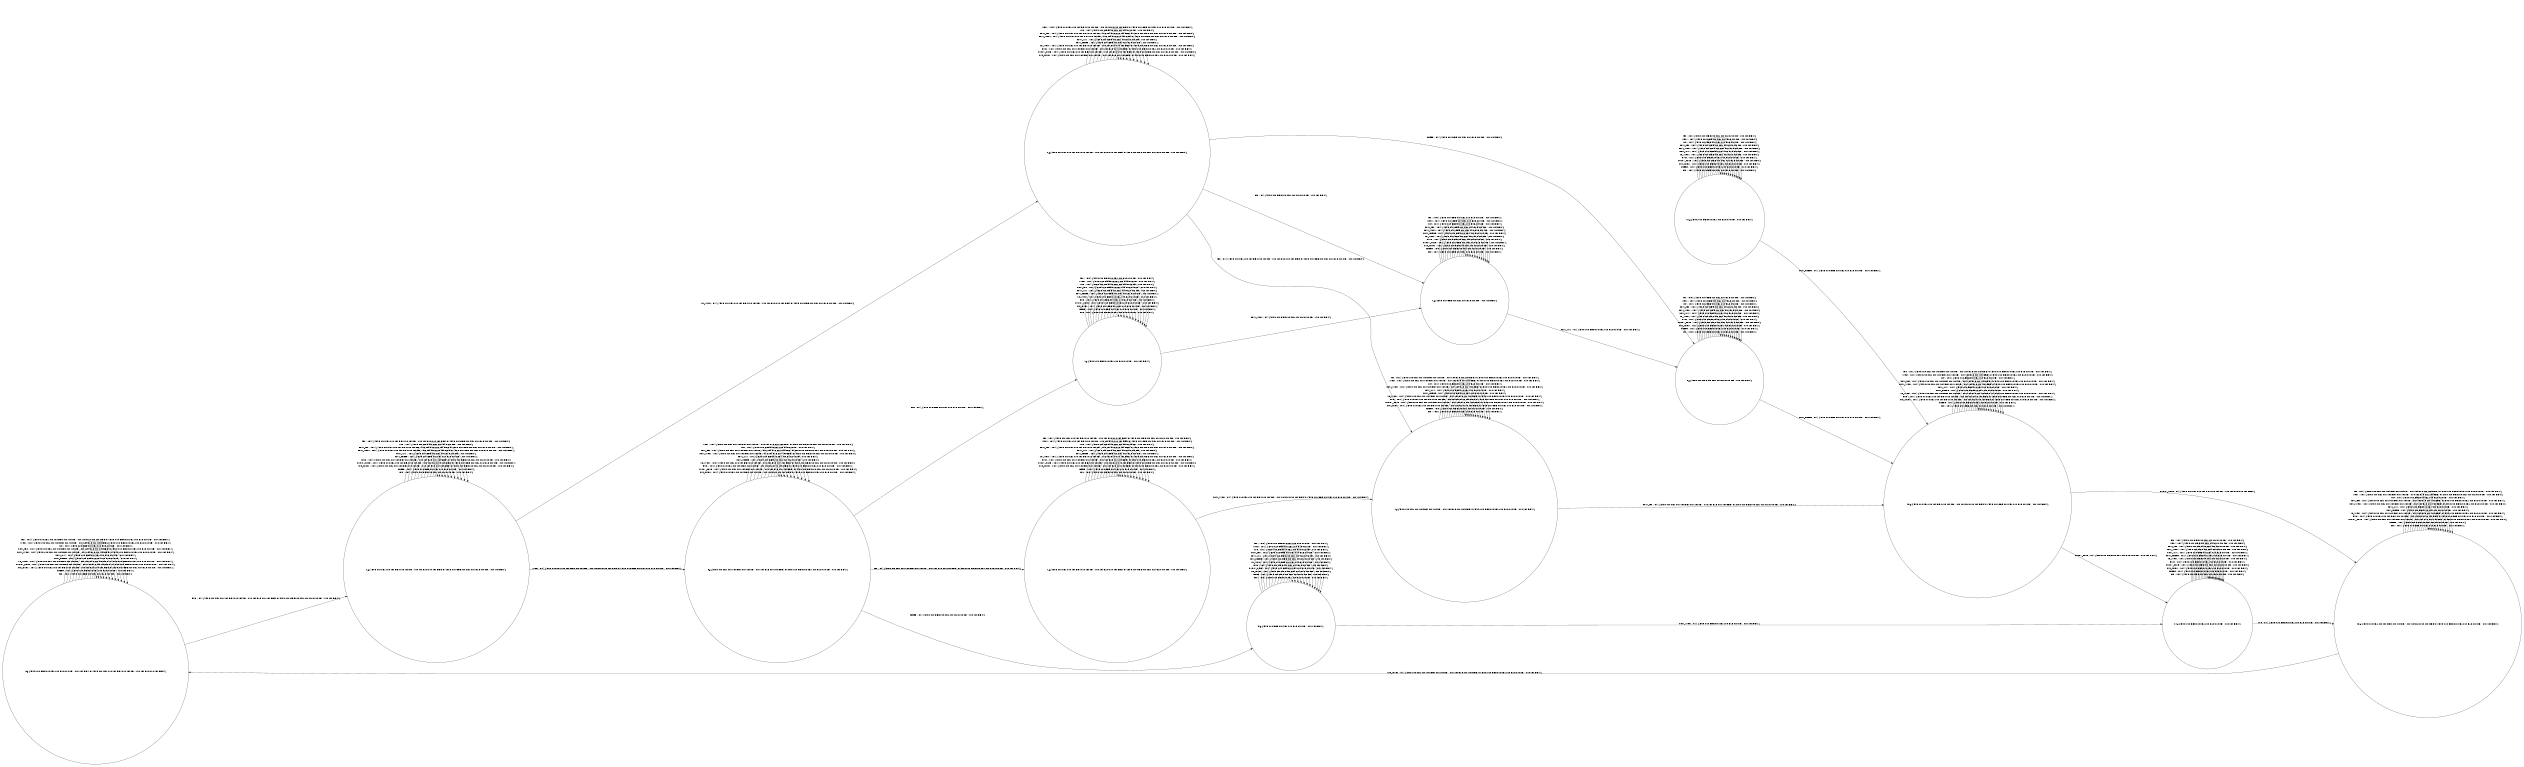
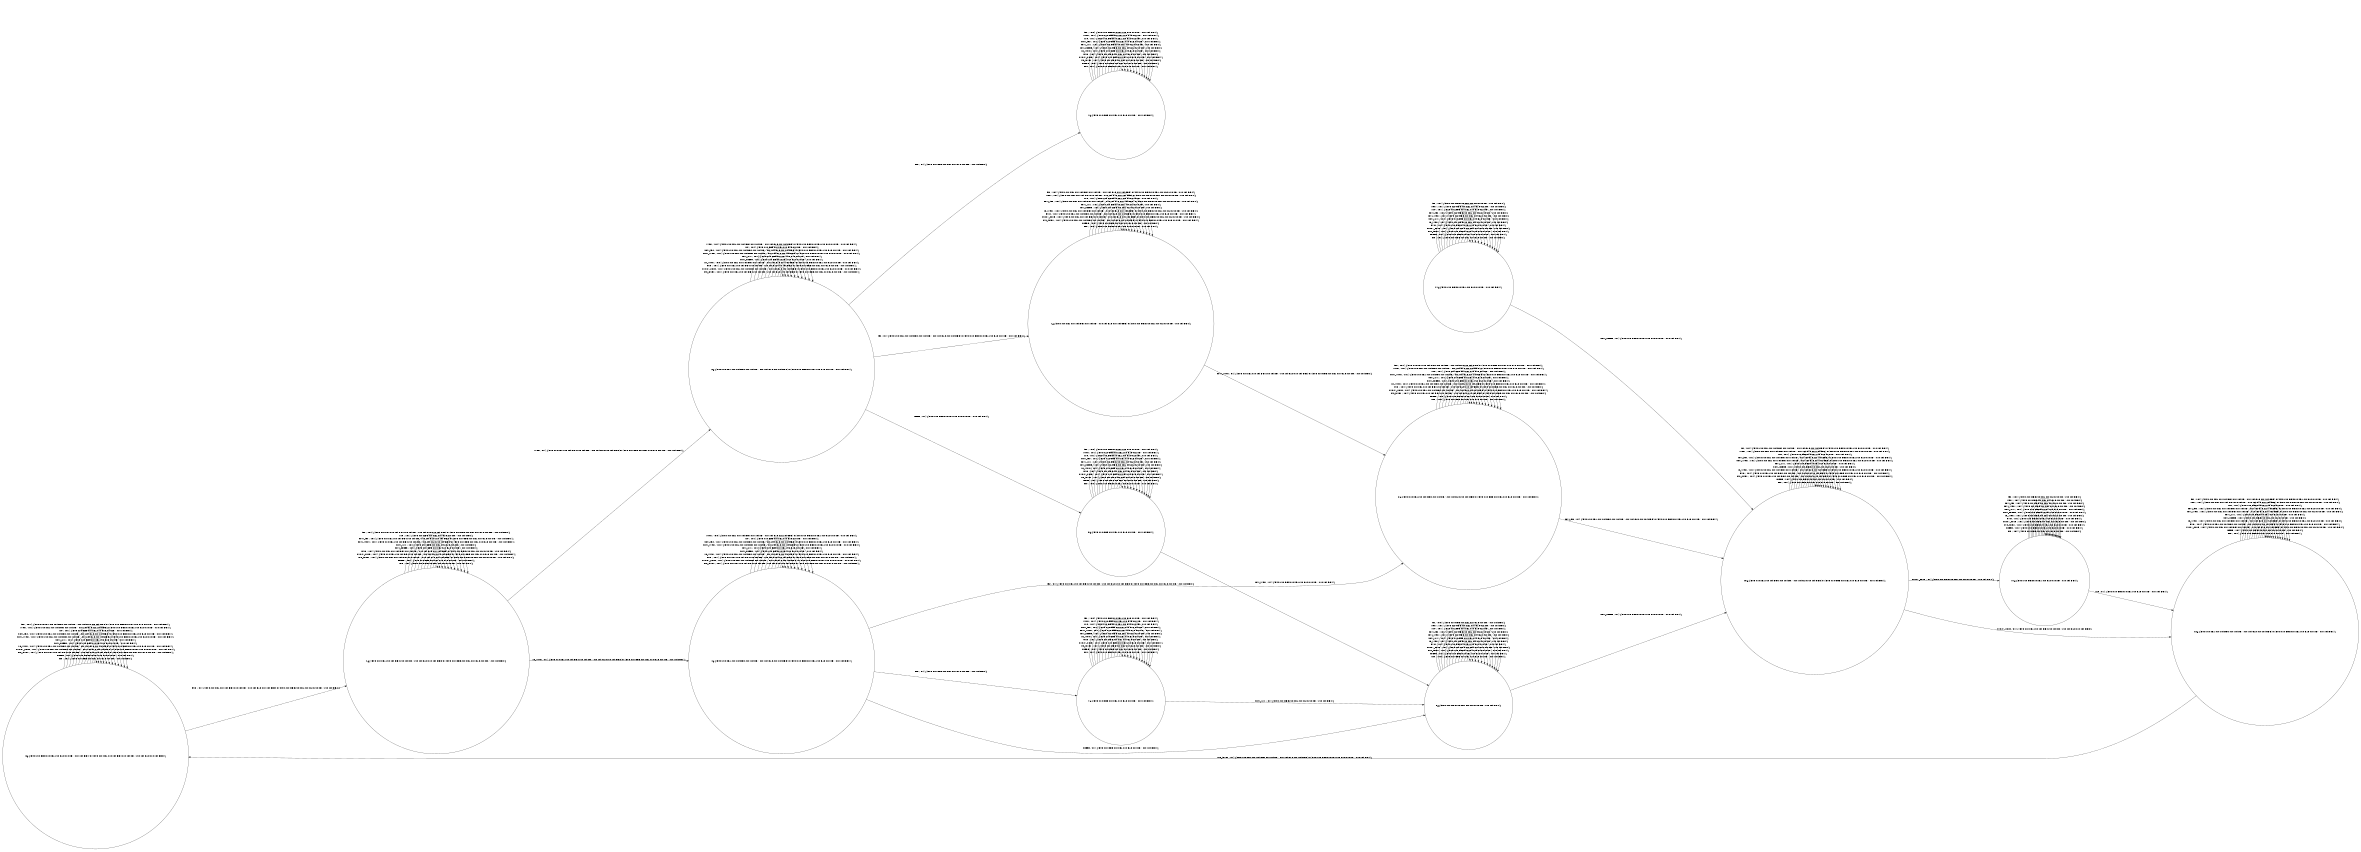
(1290, 331) -> none
(1748, 625) -> (1294, 618)
